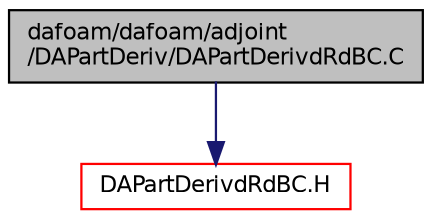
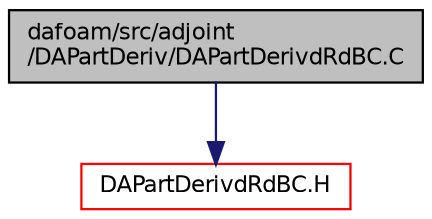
(216, 46) -> (216, 46)
